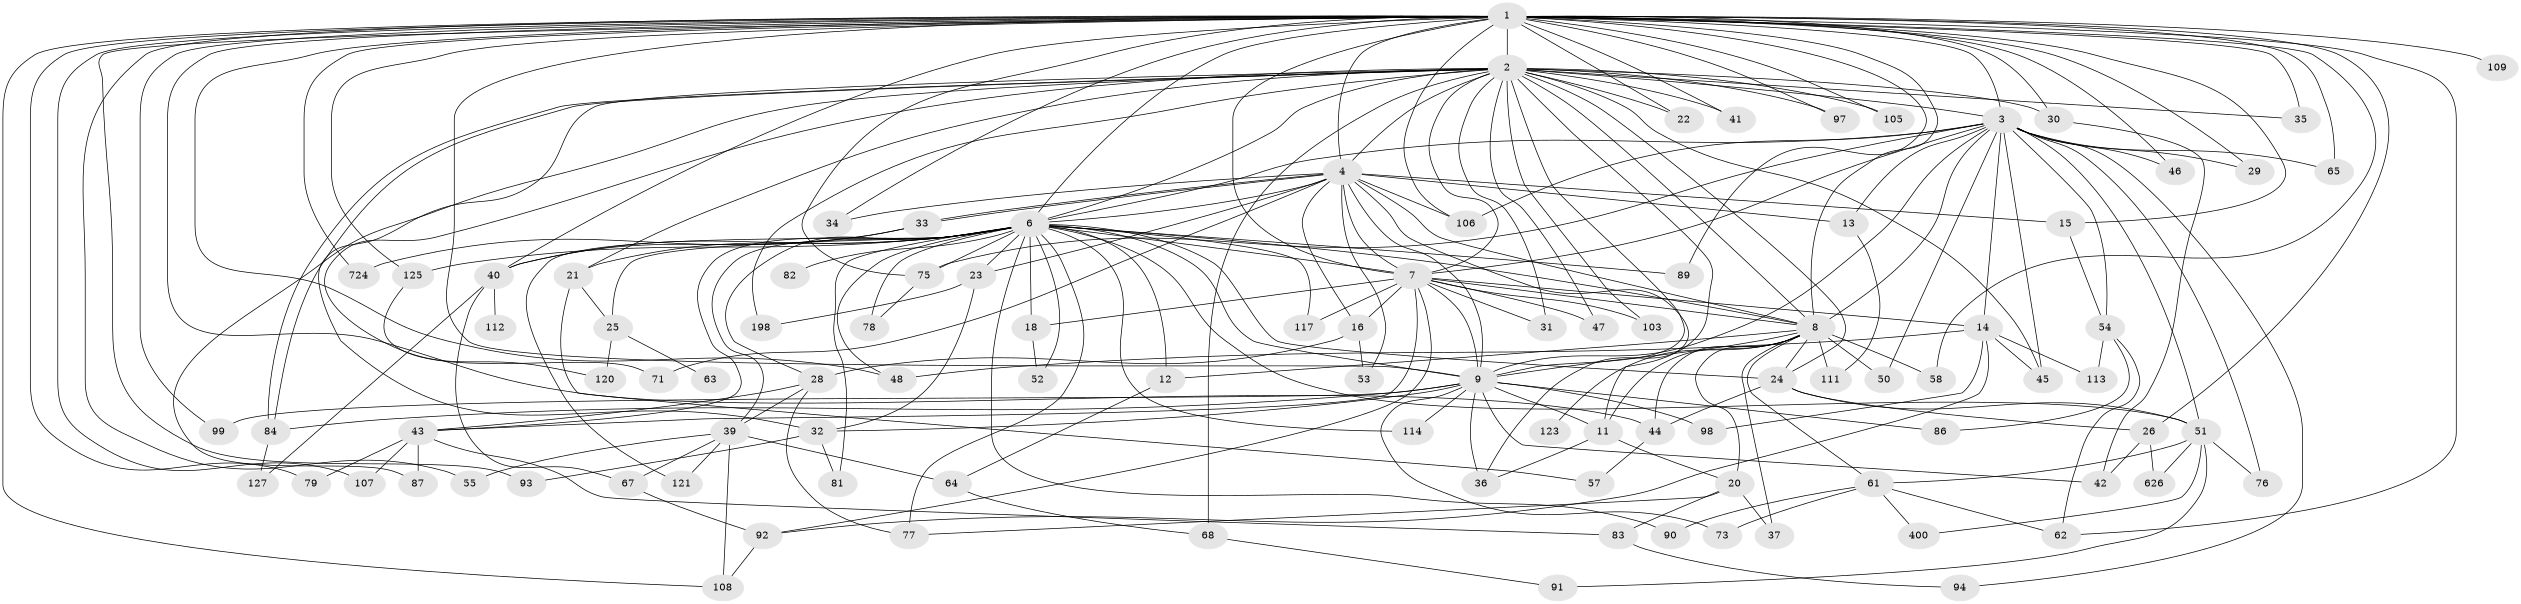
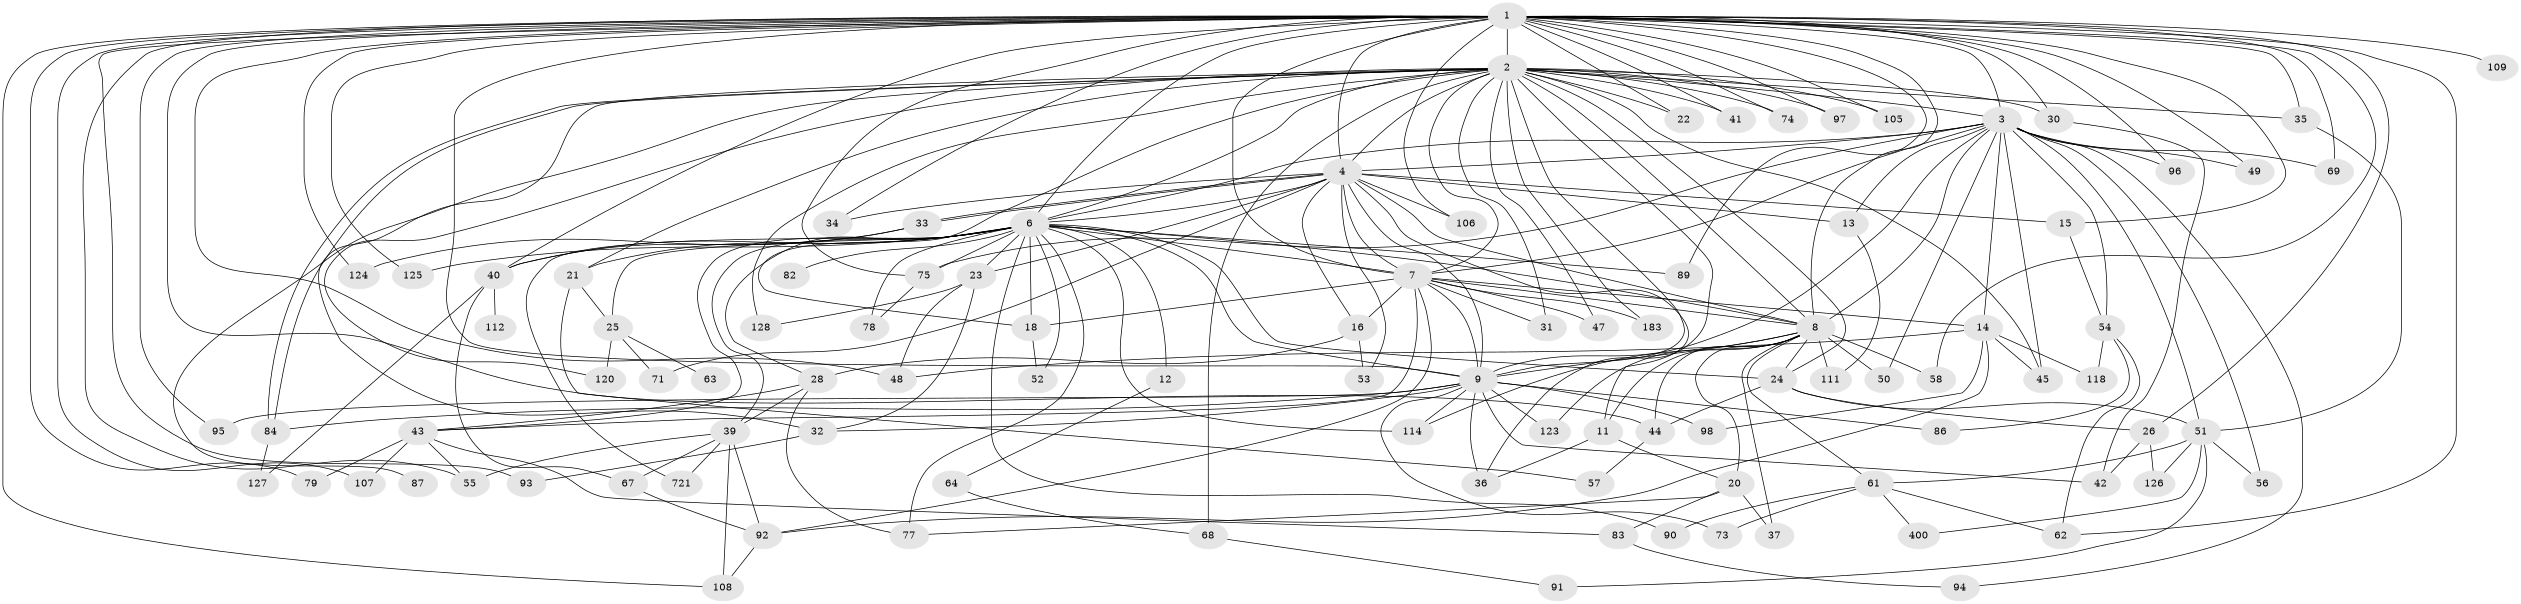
none -> (1788, 120)
(1702, 147) -> (1673, 154)
(2175, 172) -> (2175, 172)
(2255, 172) -> (2255, 172)
(2334, 172) -> (2334, 172)
none -> (971, 228)
(876, 265) -> (923, 320)
(359, 276) -> (359, 276)
(761, 328) -> (761, 328)
(1304, 328) -> none
(1652, 328) -> (1652, 328)
(1399, 362) -> (1563, 373)
(485, 363) -> (636, 354)
(2097, 380) -> (2097, 380)
(1523, 398) -> (1516, 407)
(1591, 409) -> (2401, 322)
(219, 432) -> (219, 432)
(836, 457) -> (746, 484)
(418, 458) -> (444, 458)
(682, 484) -> (682, 484)
(838, 484) -> none
(2154, 484) -> (2154, 484)
(2263, 484) -> (2263, 484)
